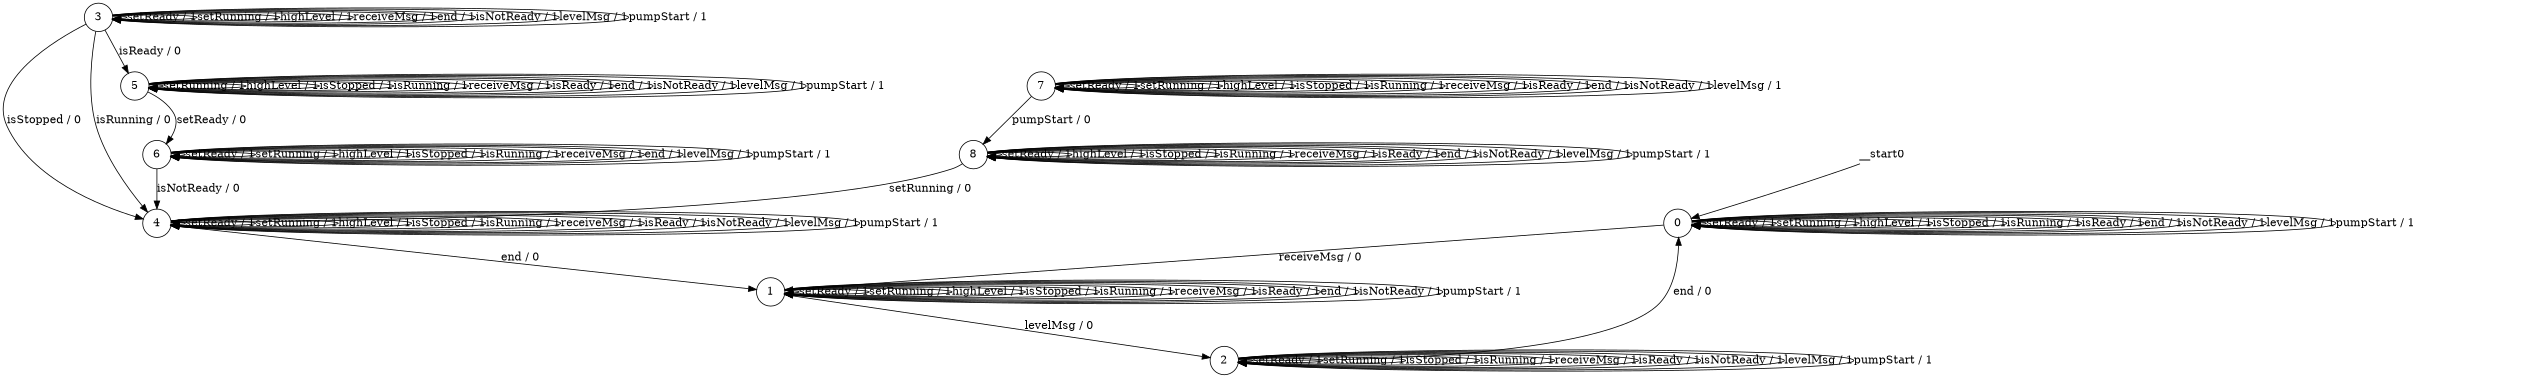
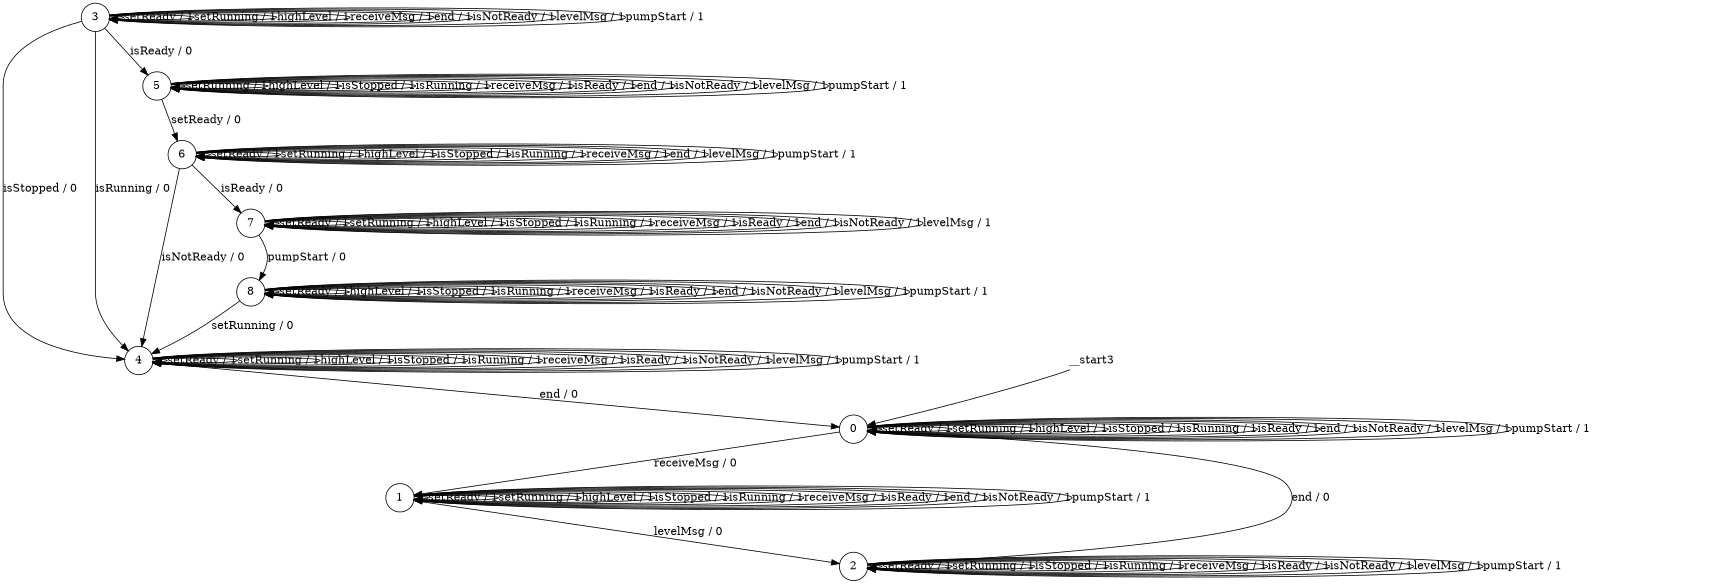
(1882, 155) -> (1092, 361)
none -> (214, 186)
(460, 257) -> (492, 394)
